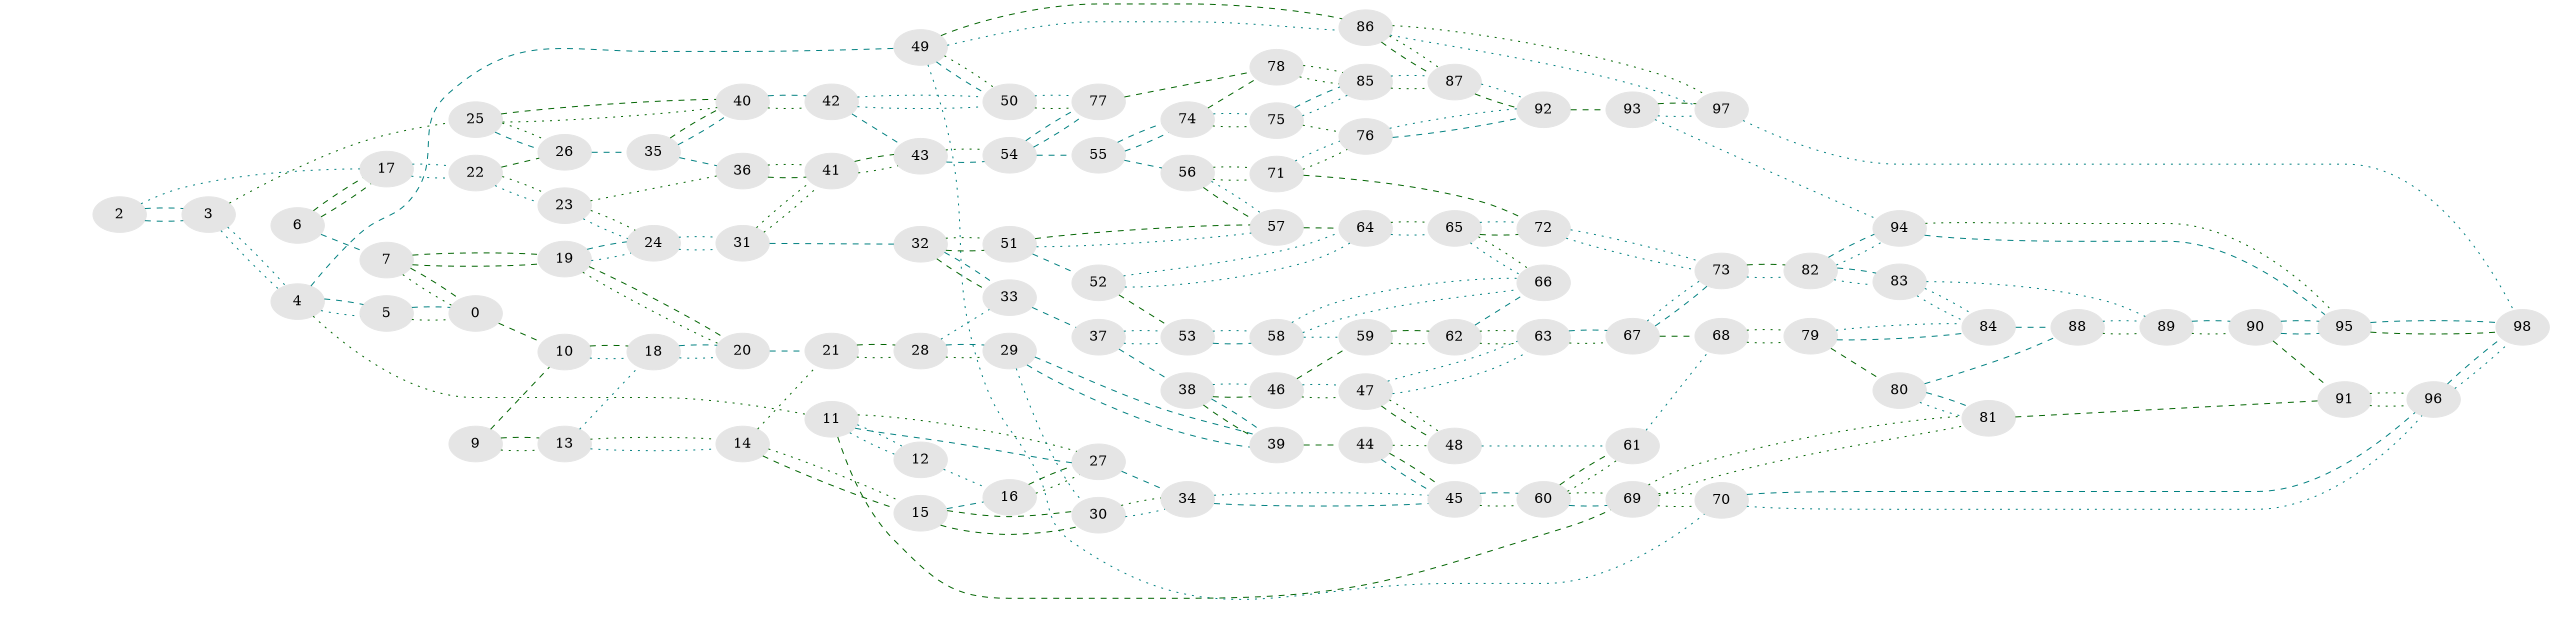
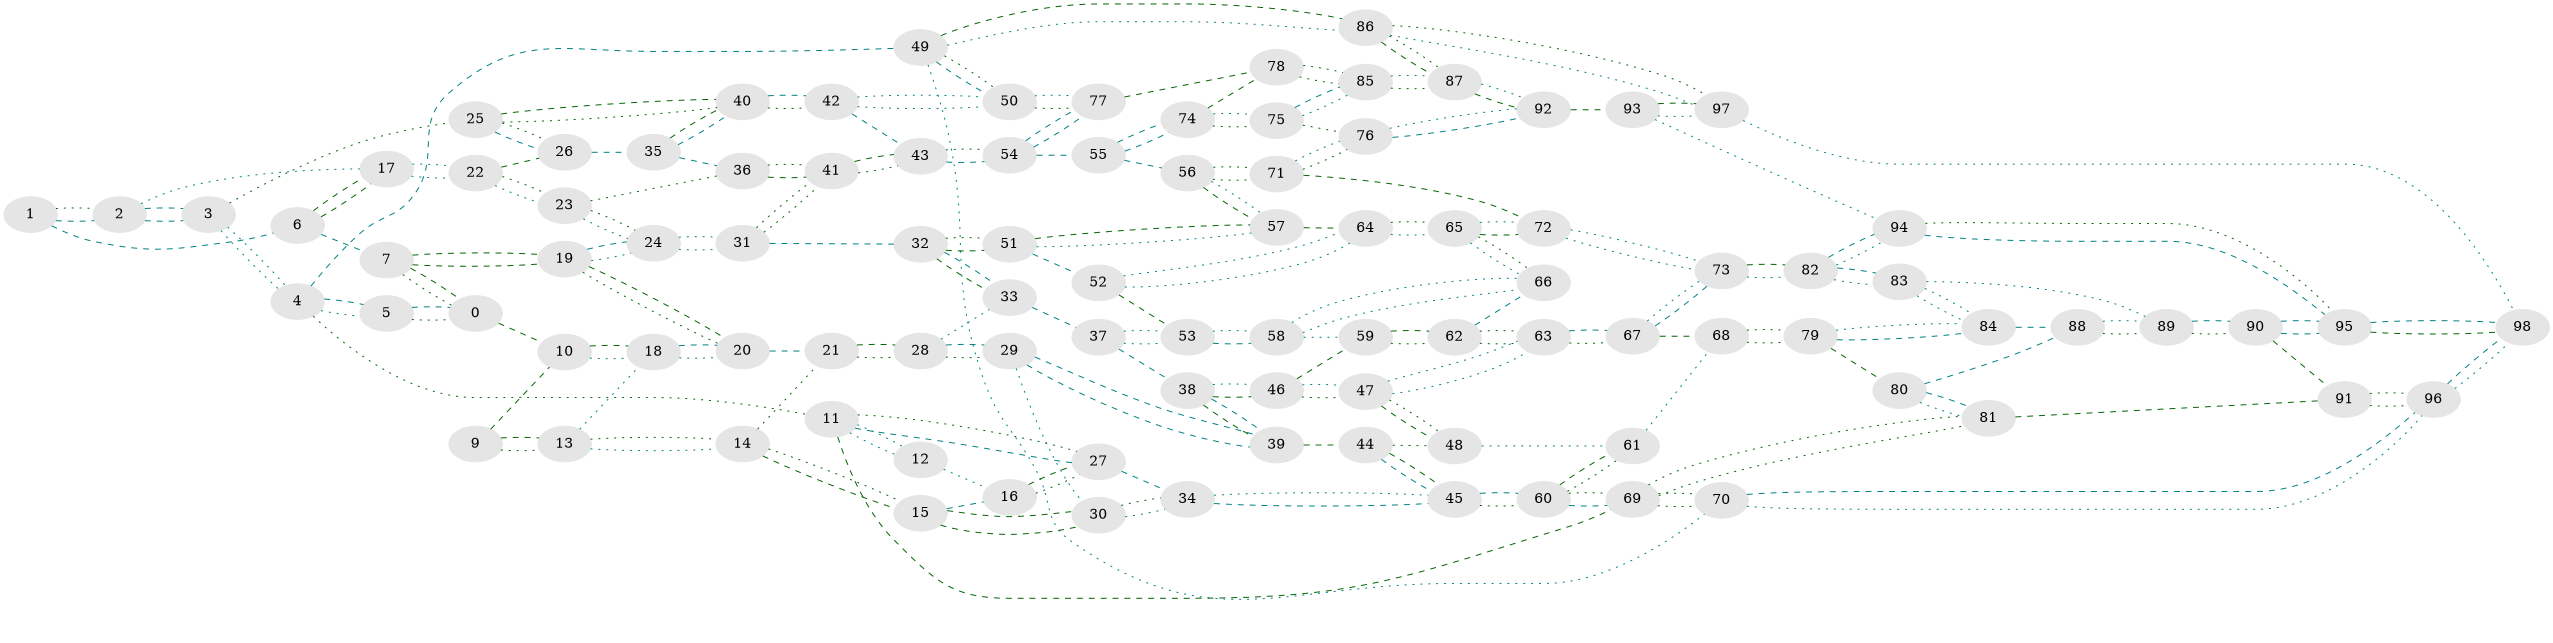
none -> (31, 215)
